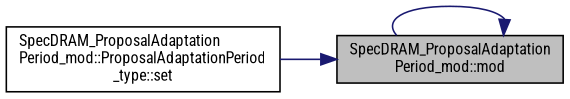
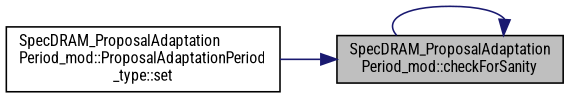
(450, 59) -> (450, 59)
